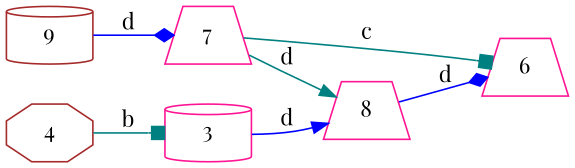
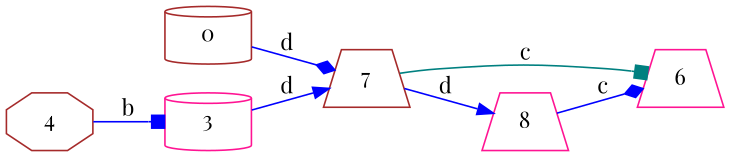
(50, 35) -> (208, 35)
(208, 35) -> (367, 78)
(285, 73) -> (441, 99)
(446, 76) -> (603, 87)
(121, 133) -> (121, 122)
(282, 133) -> (283, 101)
